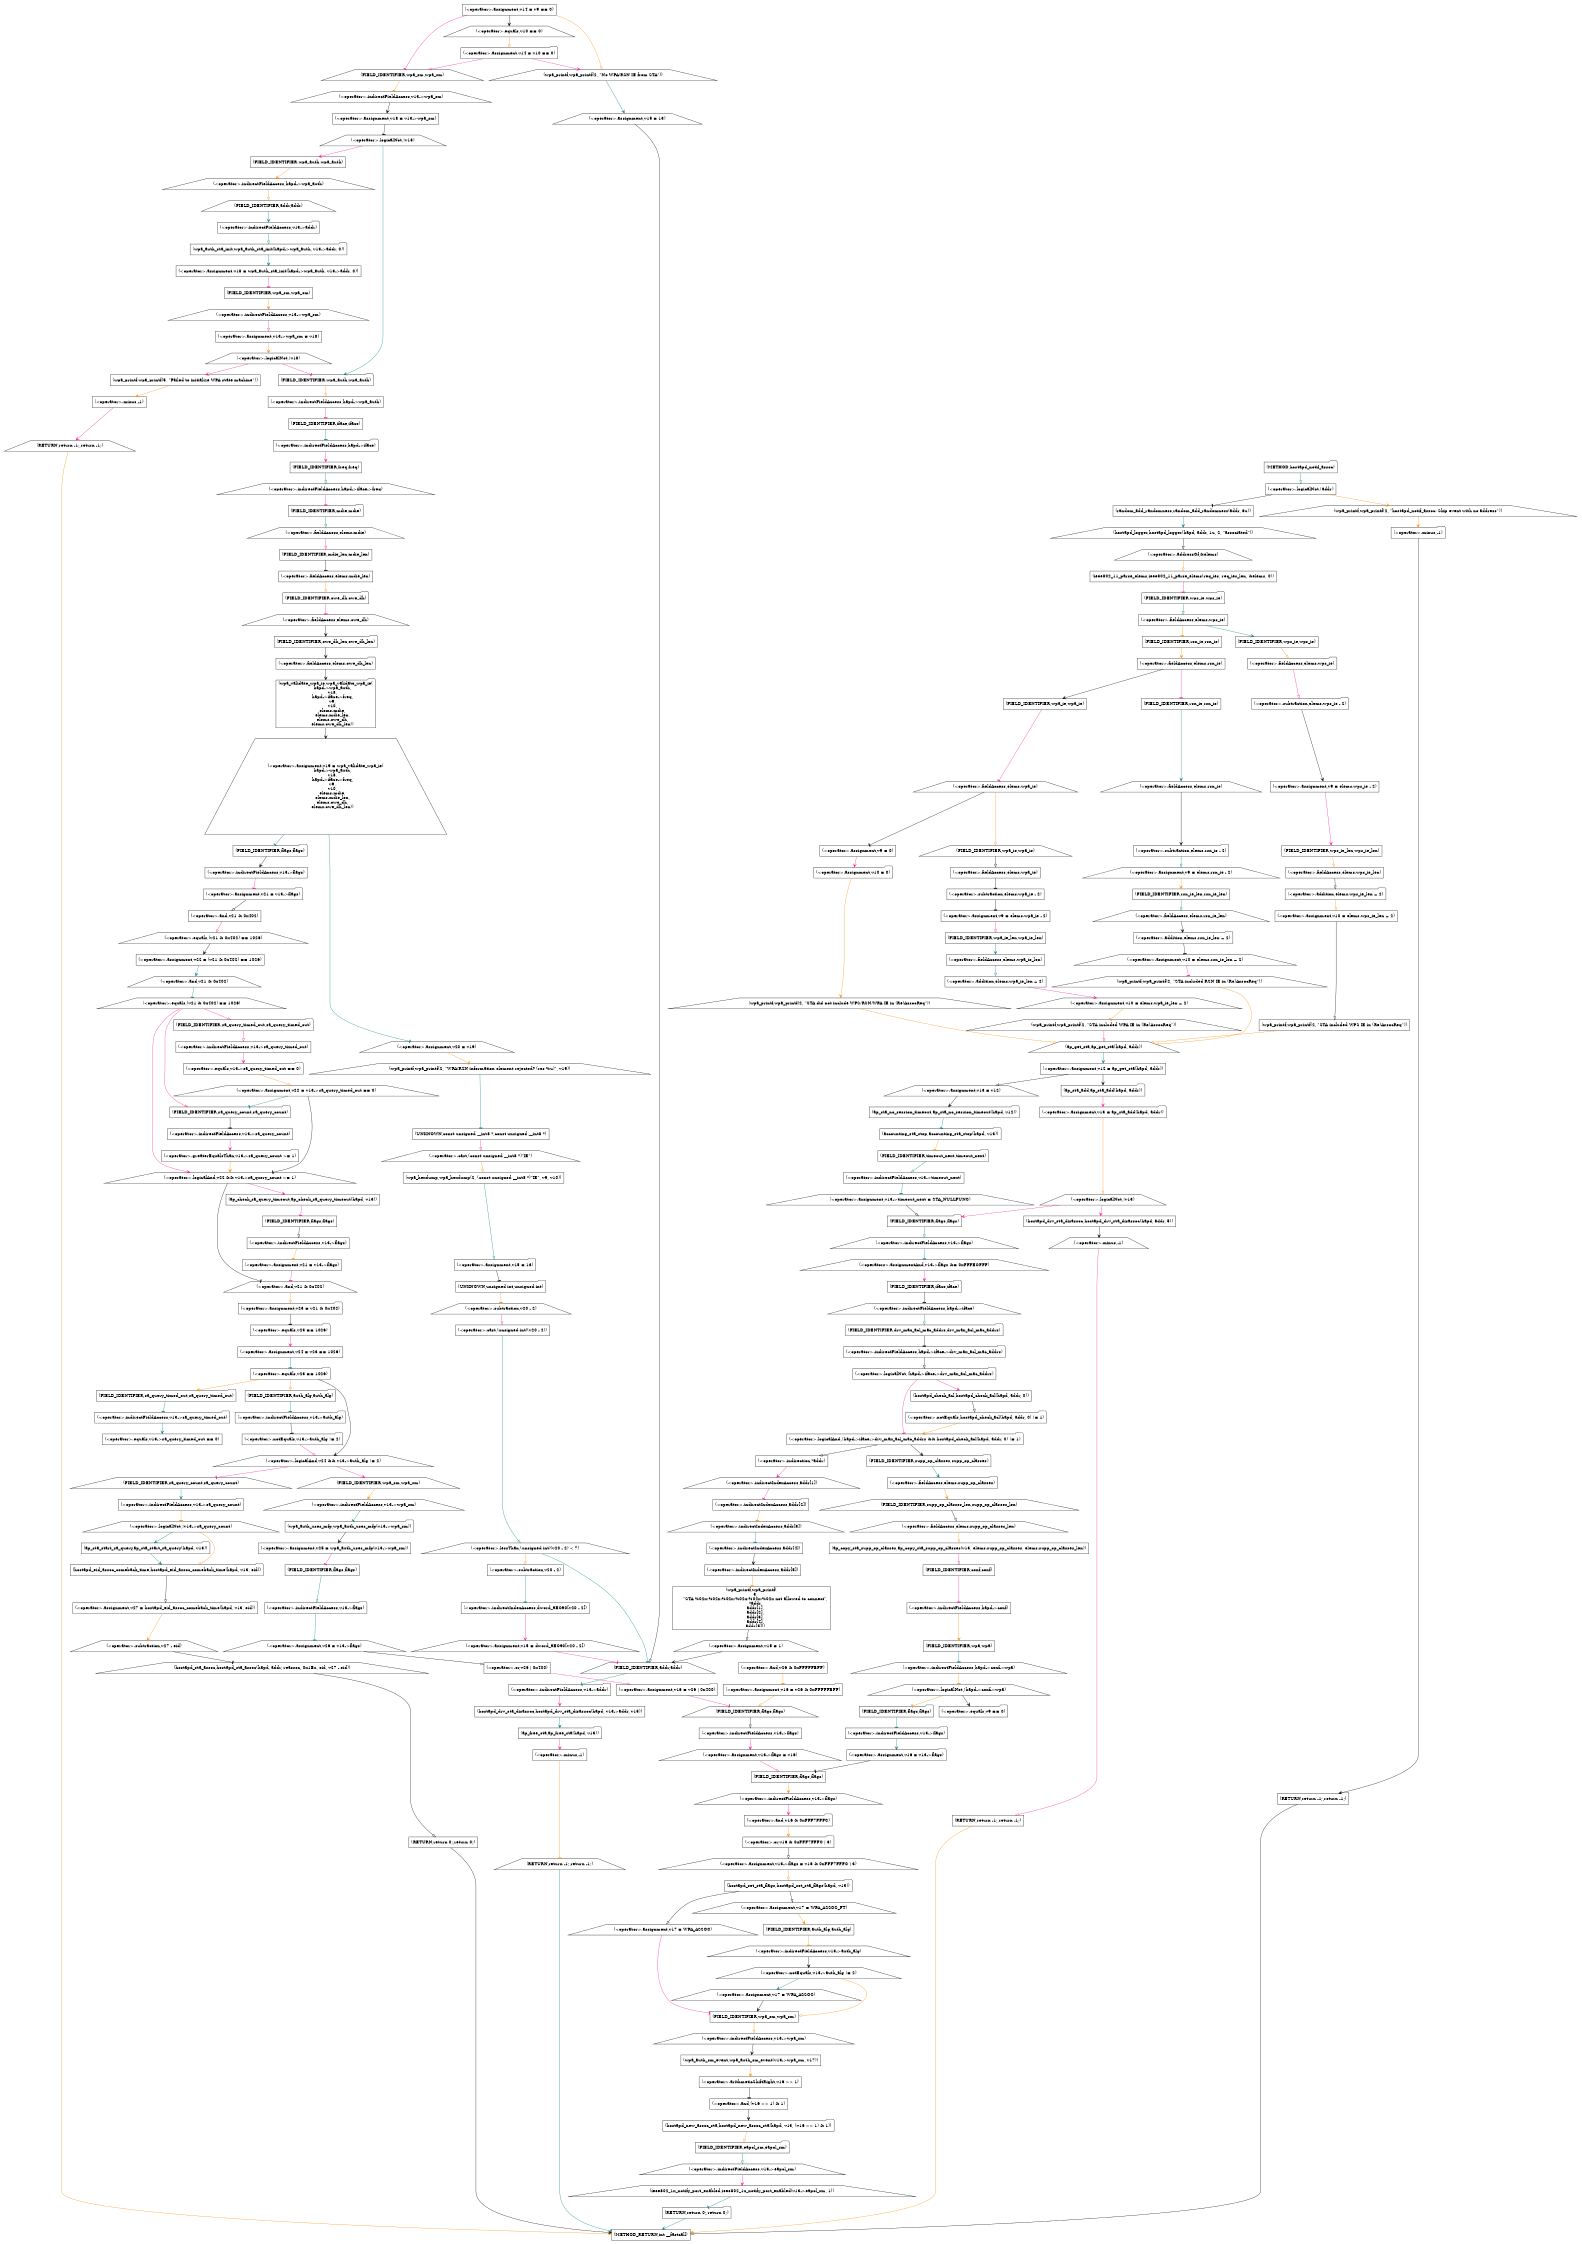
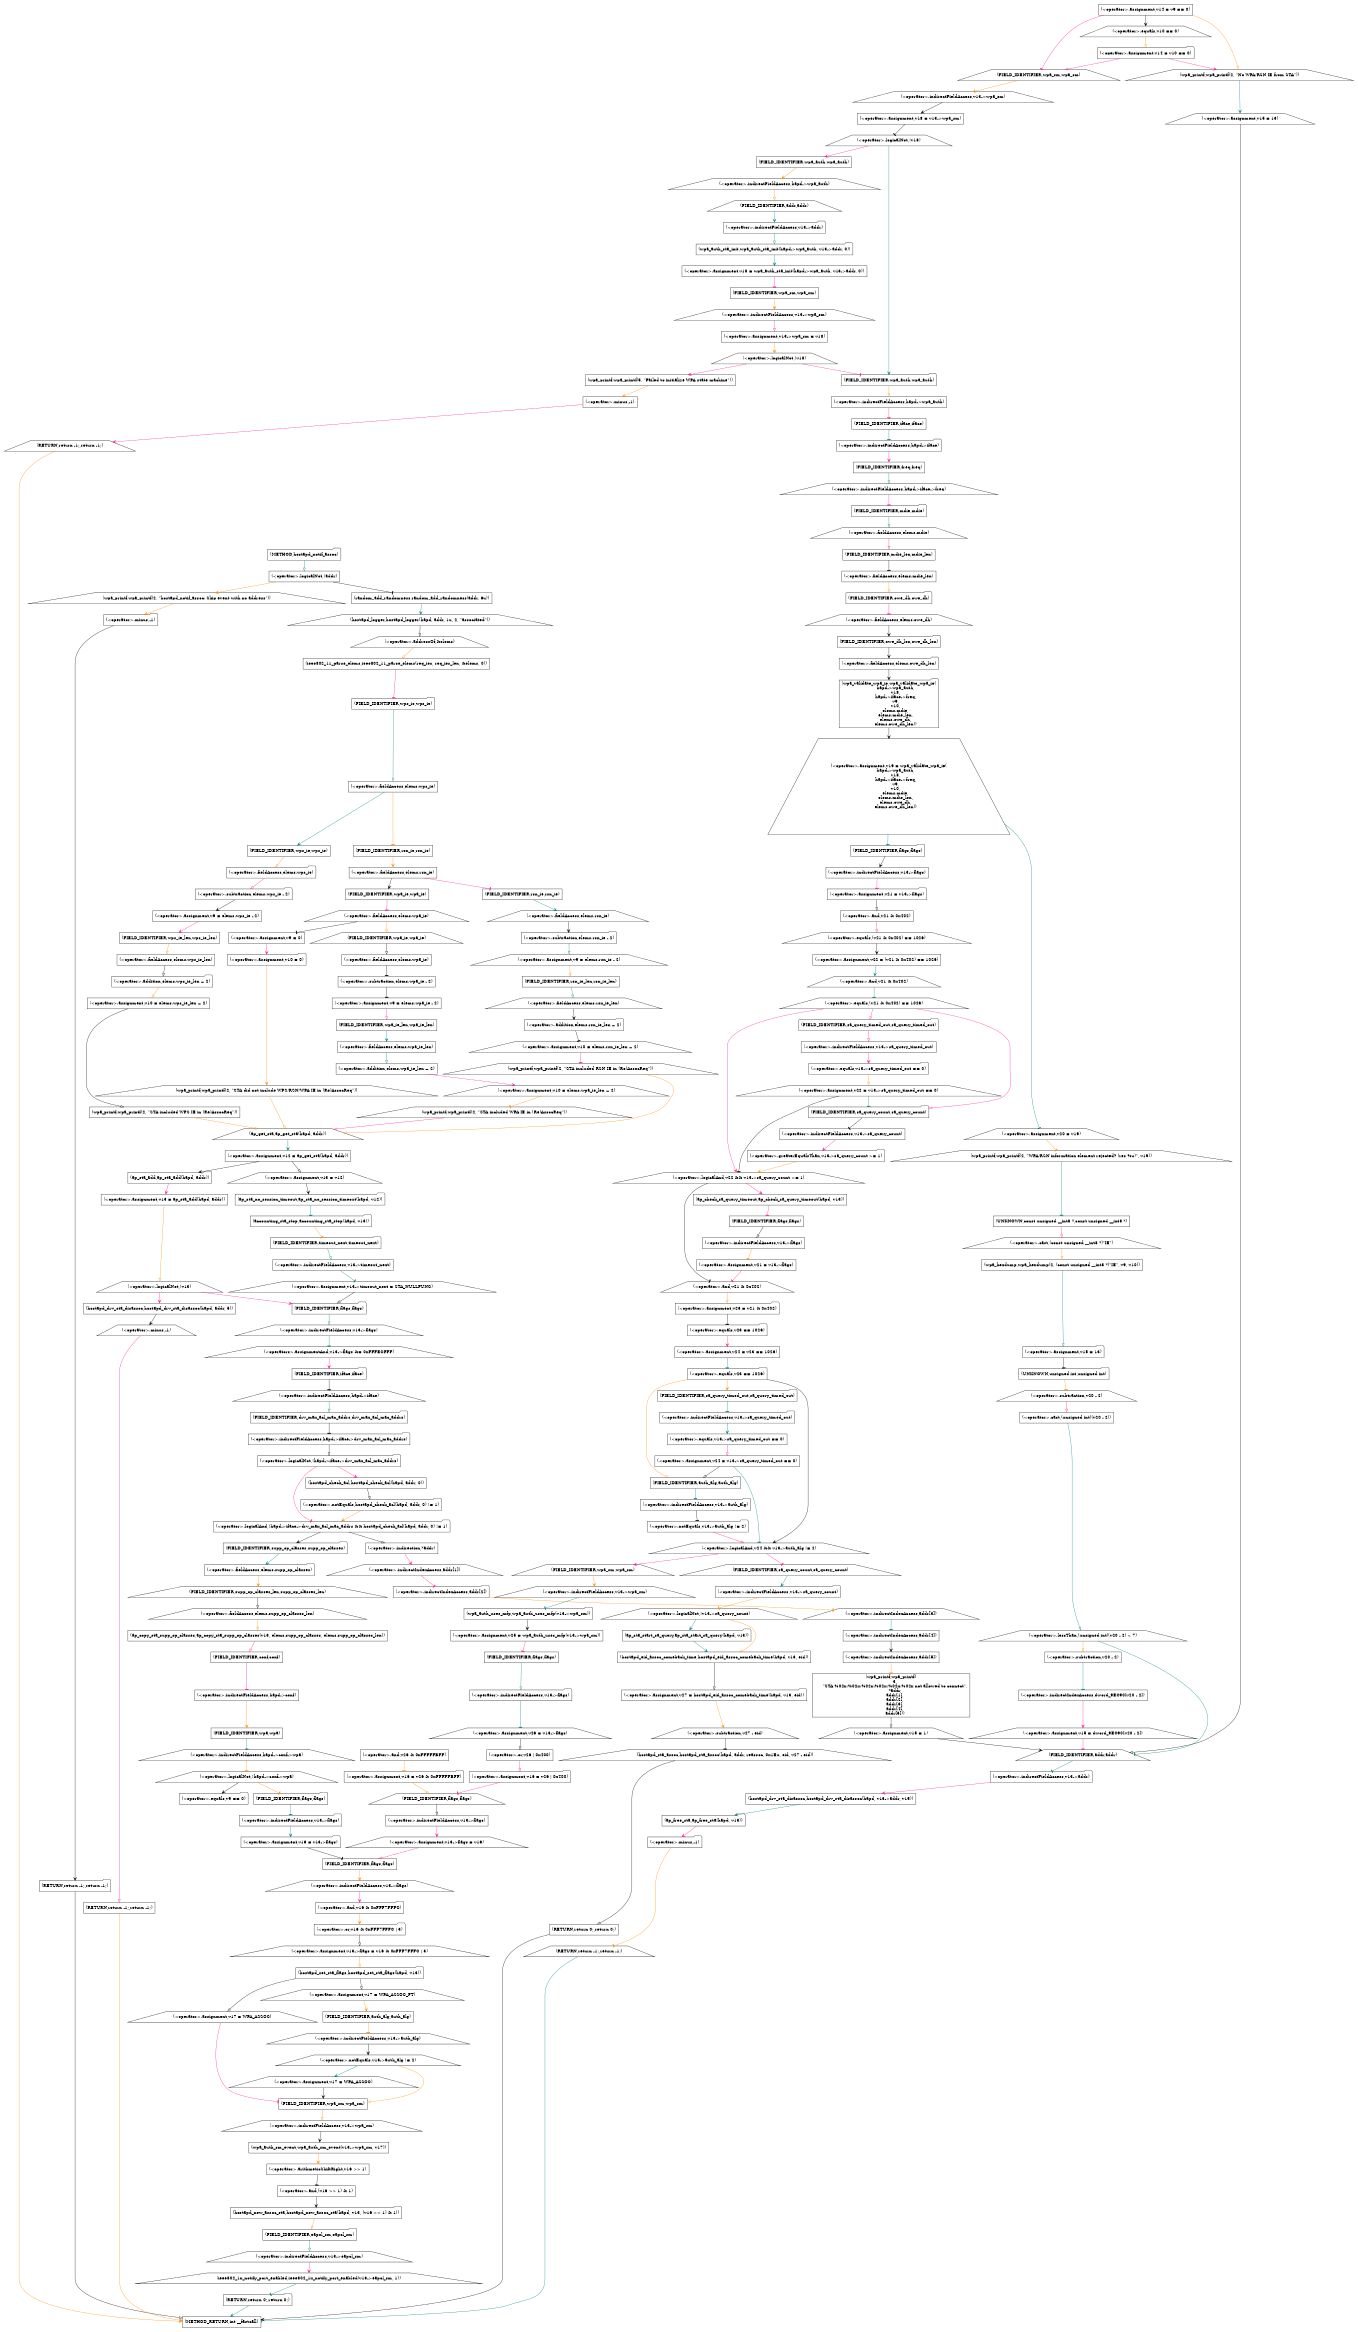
(1181, 882) -> (570, 969)
(1103, 1112) -> (164, 1200)
none -> (727, 1461)
